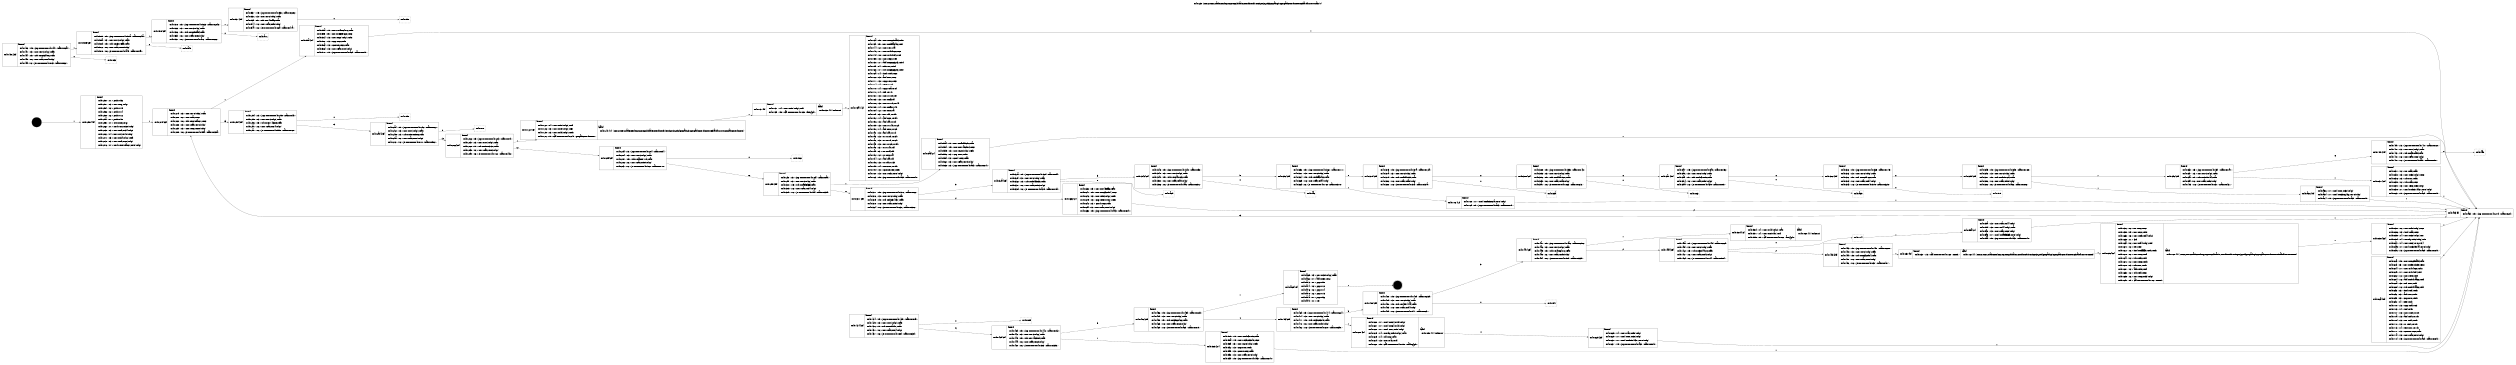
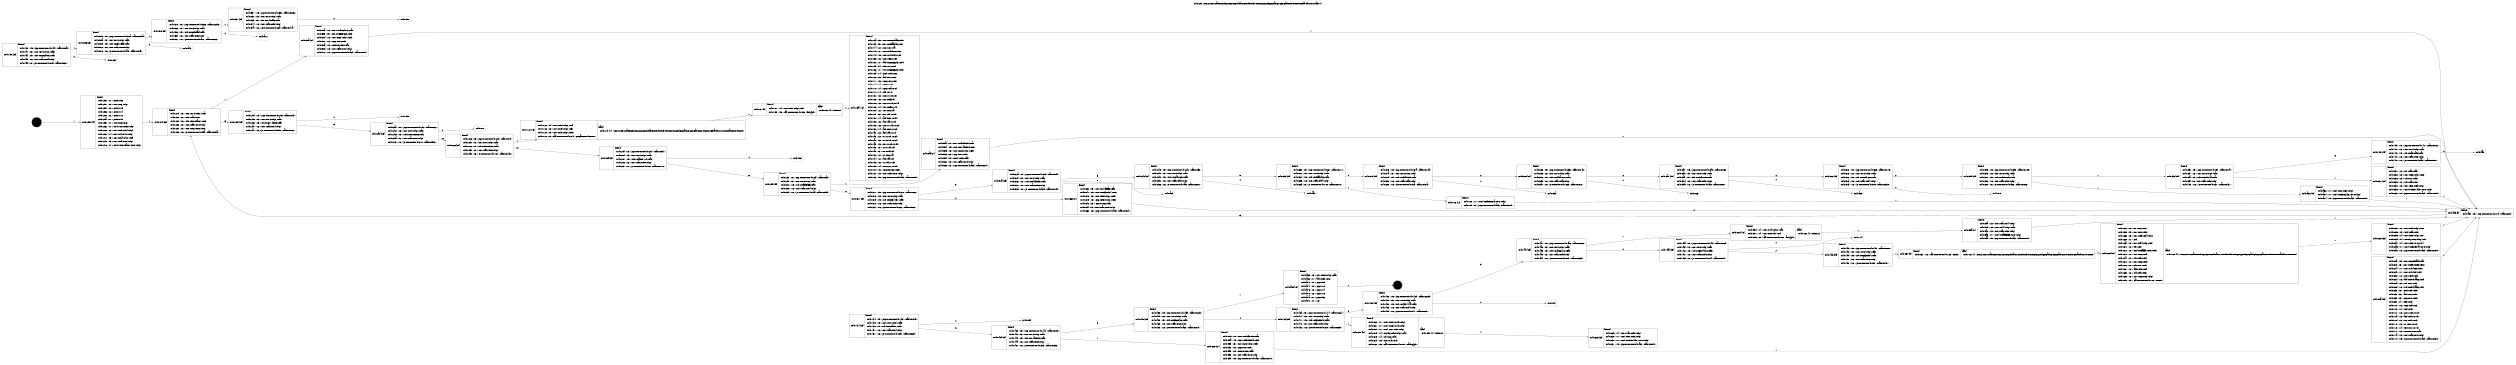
(1912, 235) -> (1891, 232)
(2116, 346) -> none
